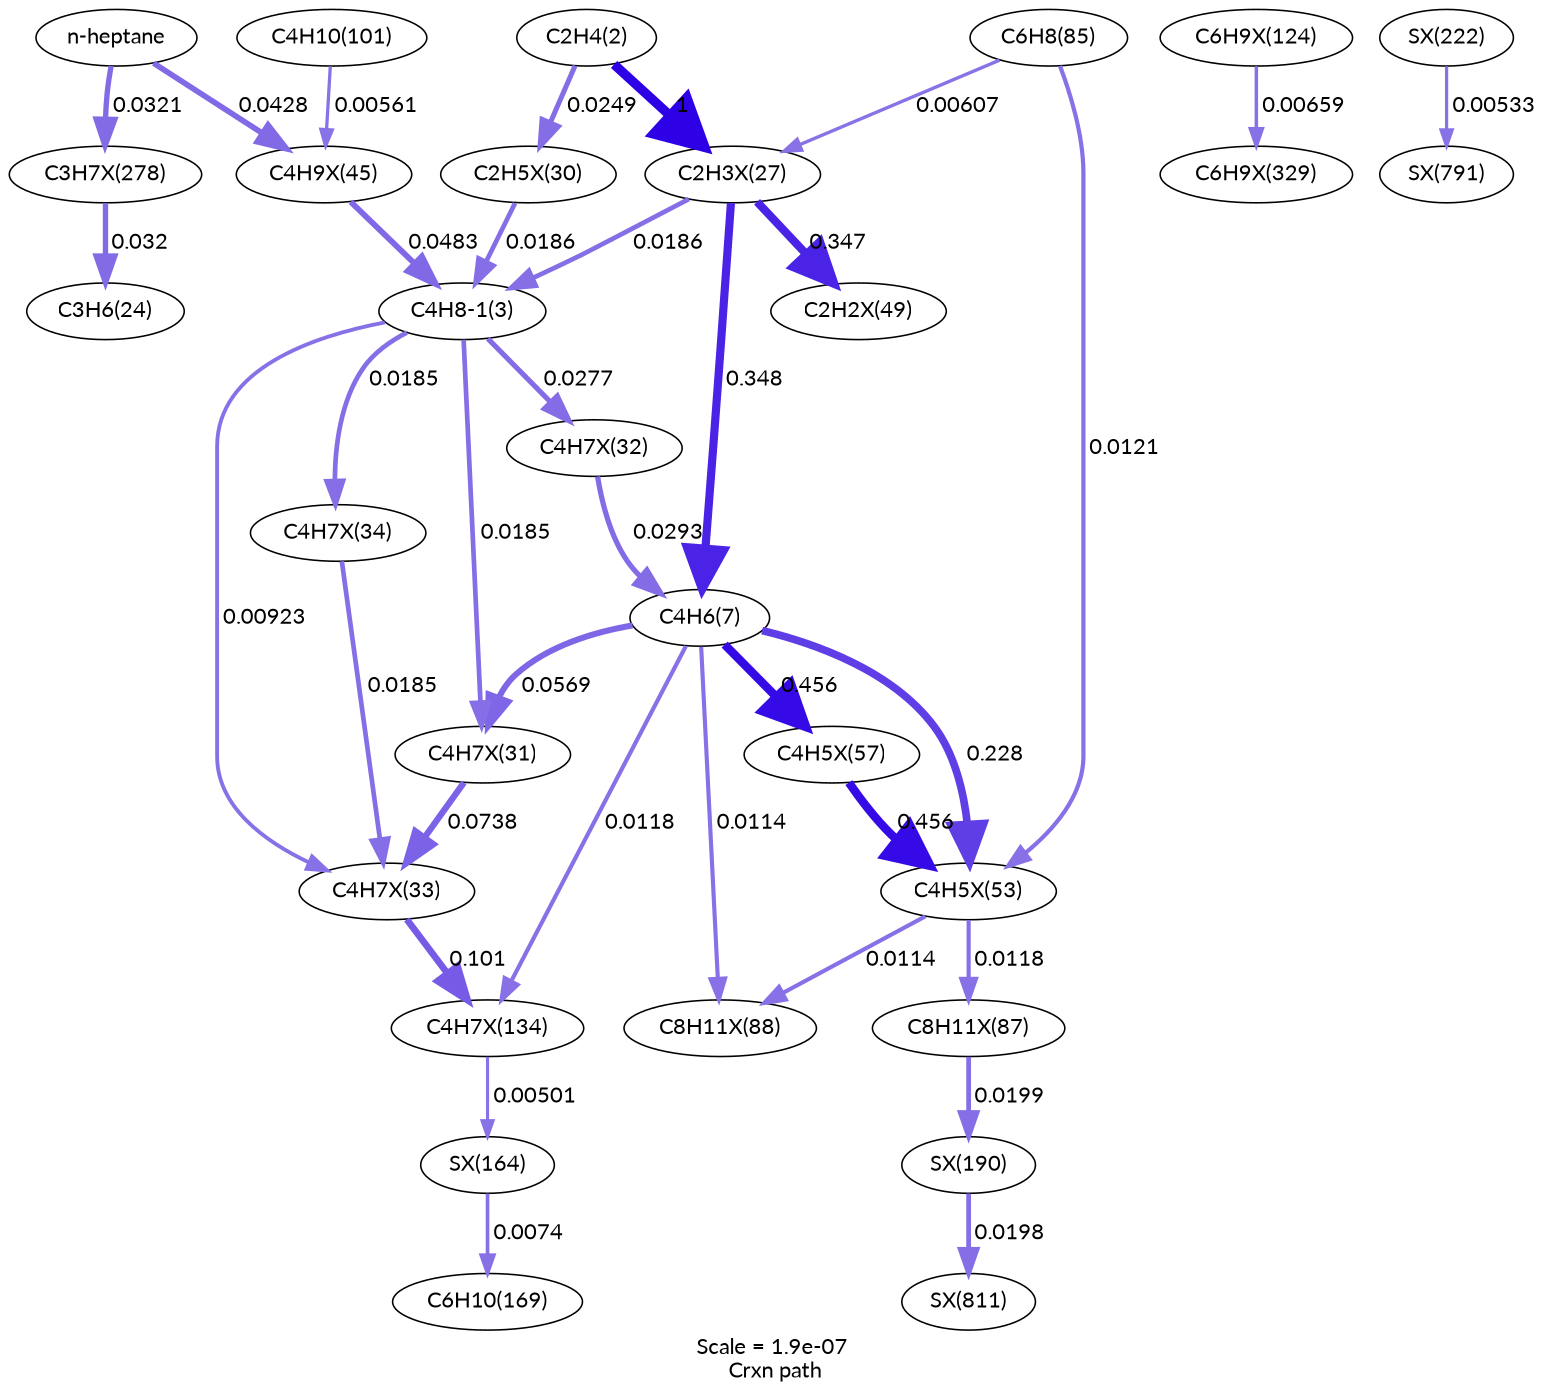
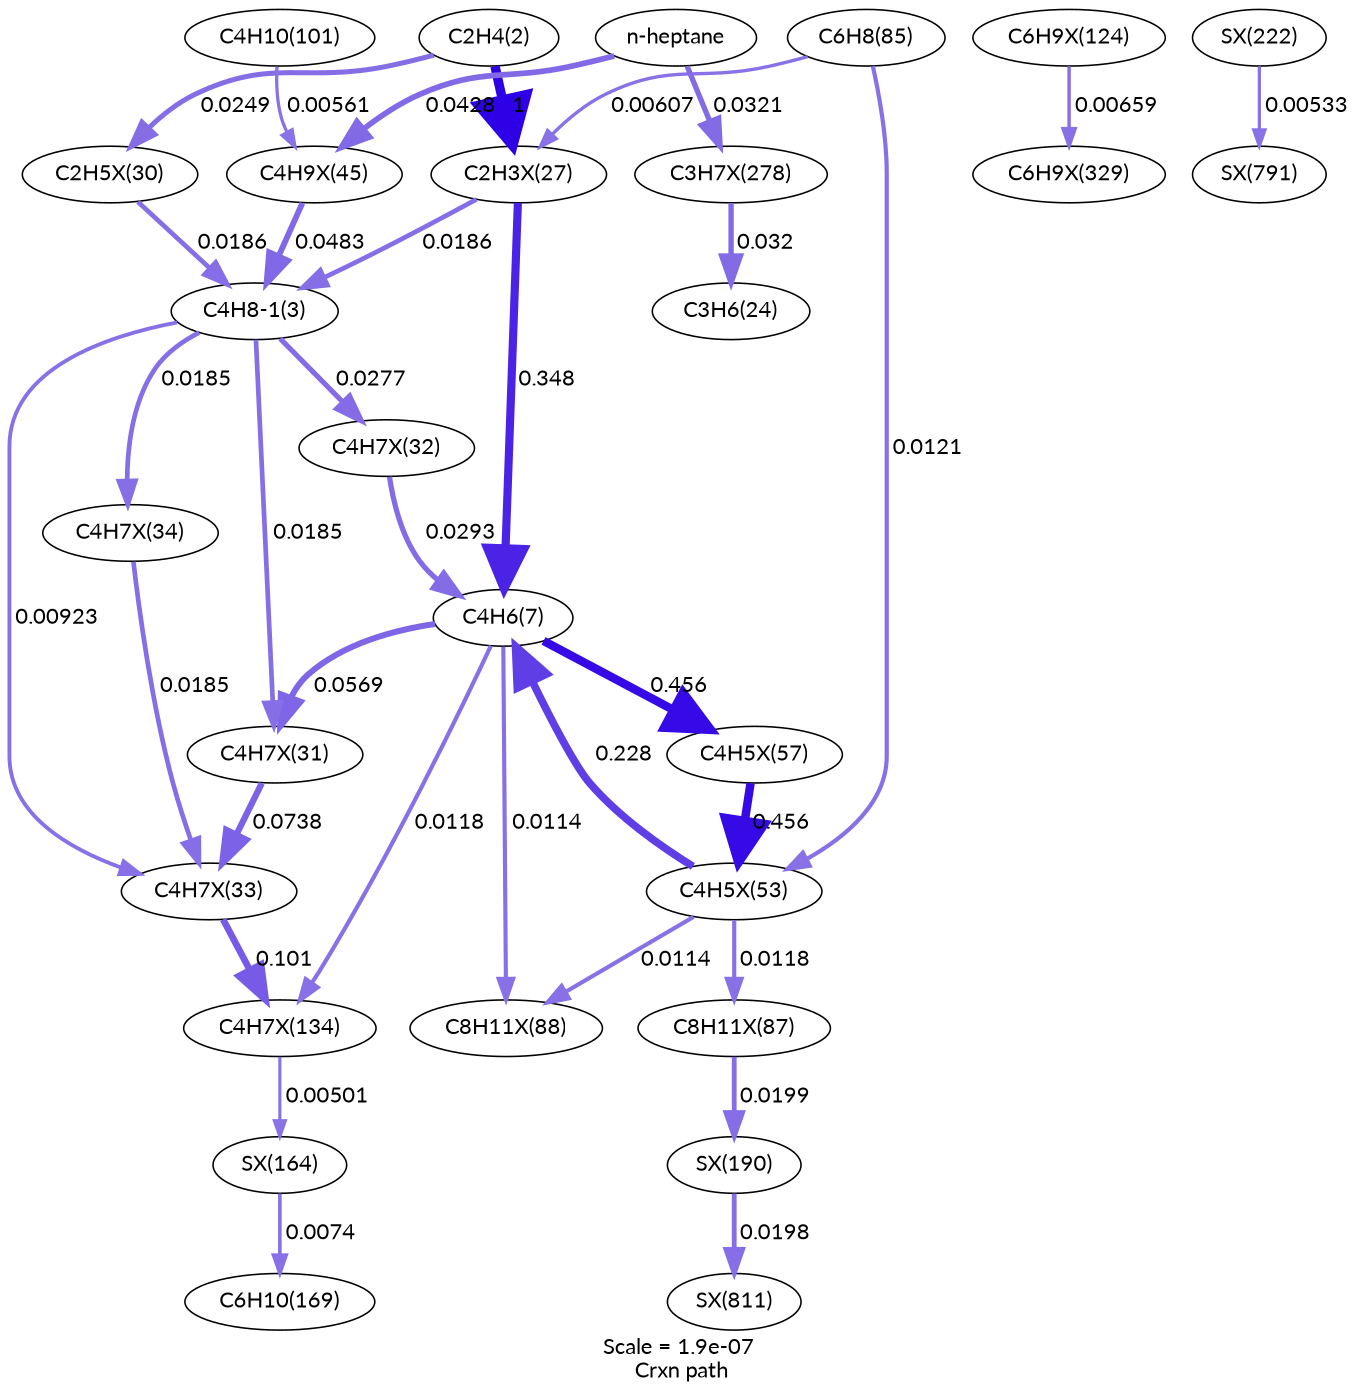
(859, 311) -> none
(900, 692) -> (595, 789)
